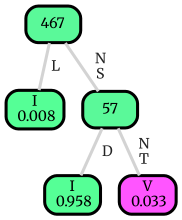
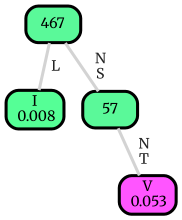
(73, 195) -> none
(148, 195) -> (148, 195)
